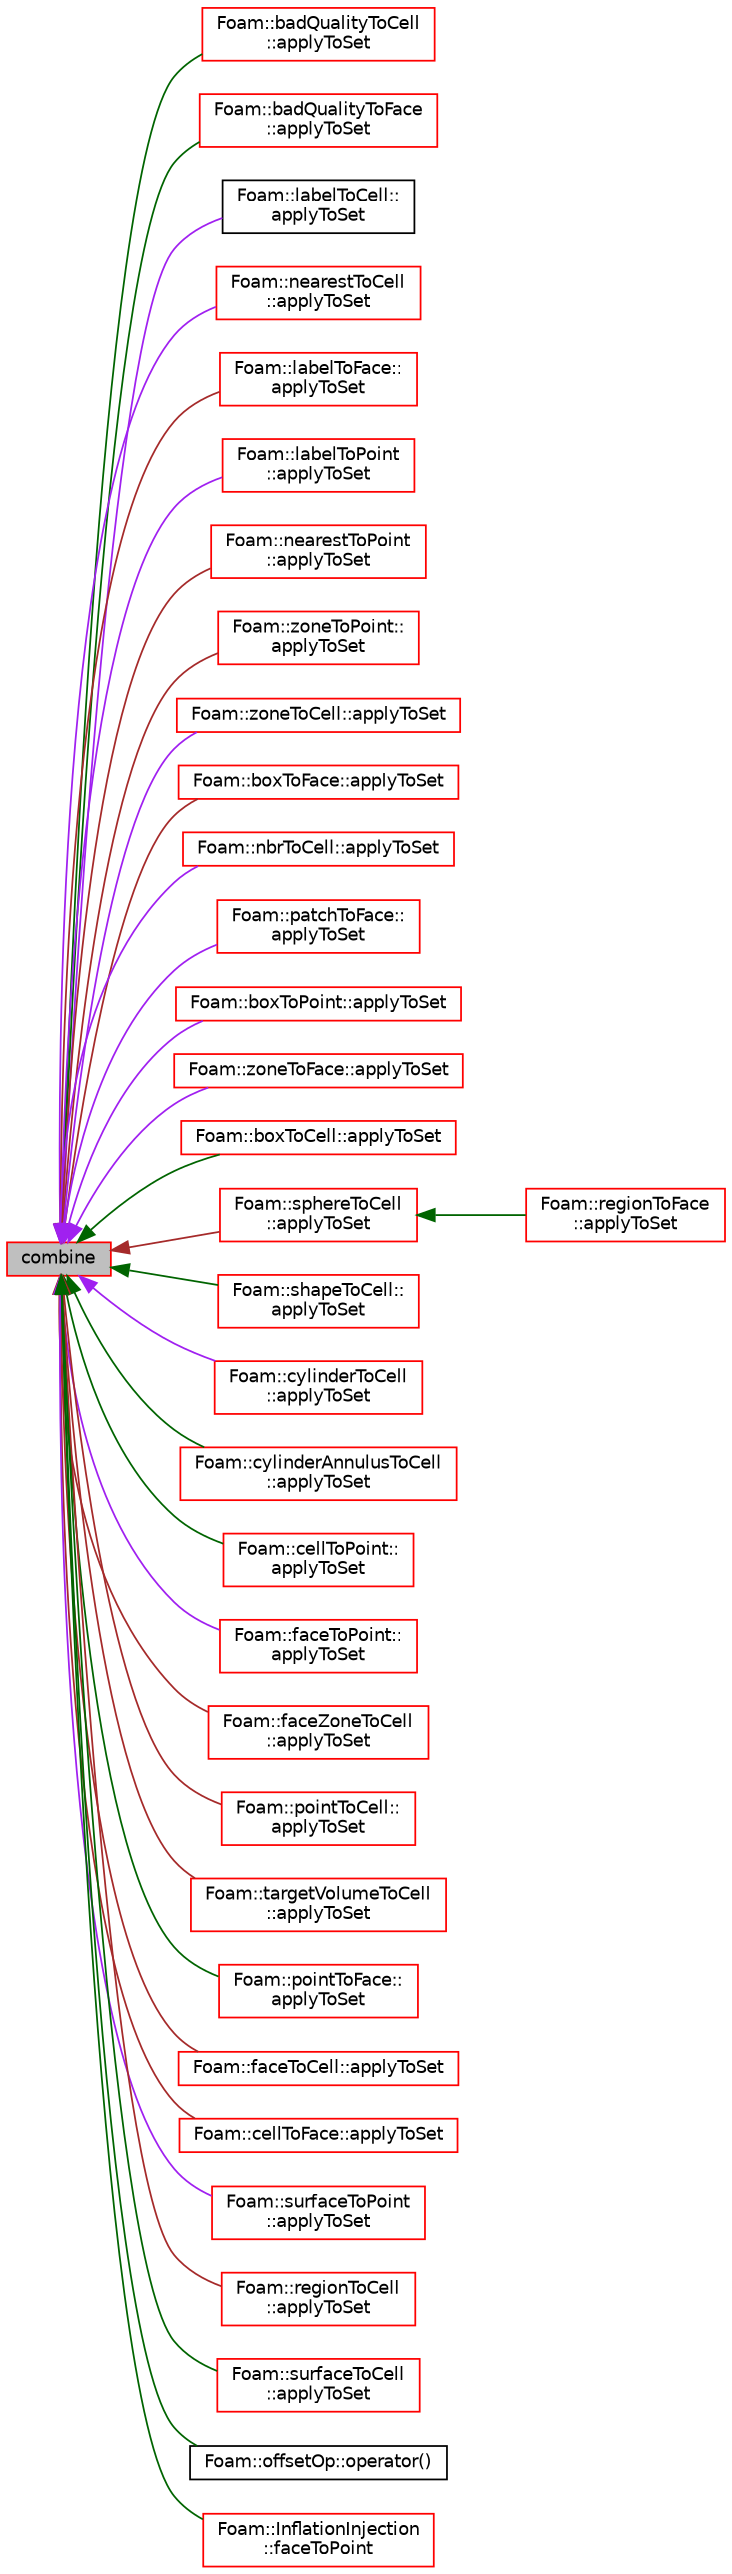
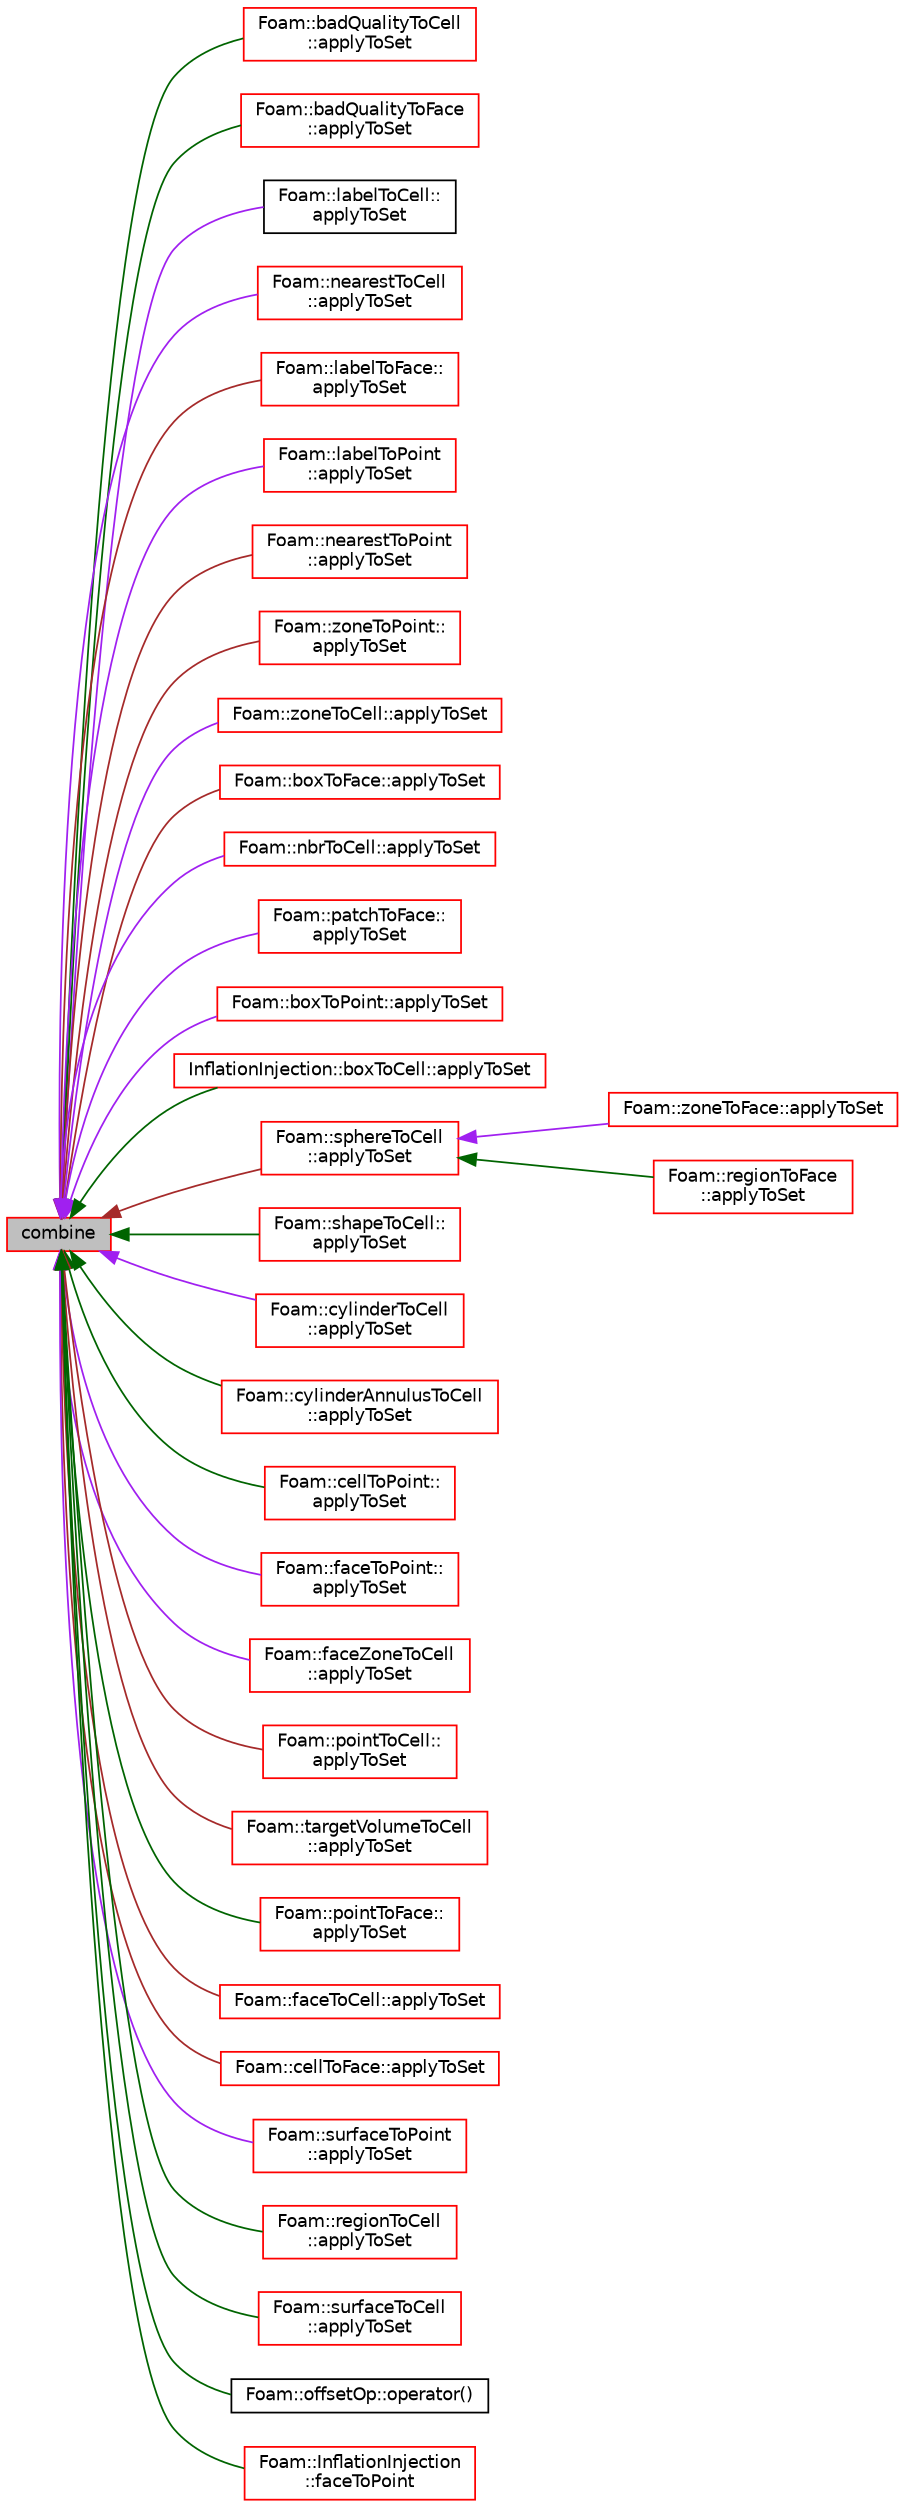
(319, 1138) -> (360, 1071)
(130, 1144) -> (543, 1130)
(126, 1619) -> (127, 1561)
(98, 1807) -> (100, 1783)
